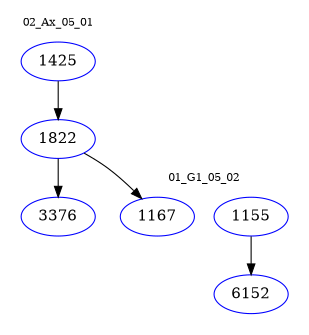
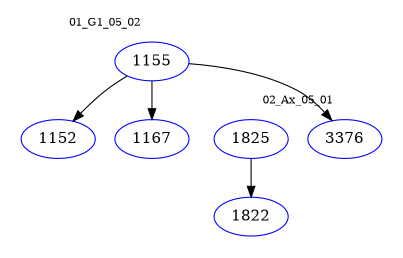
(58, 61) -> (251, 139)
(58, 173) -> (261, 76)
(119, 177) -> (152, 95)
(251, 294) -> (58, 139)
